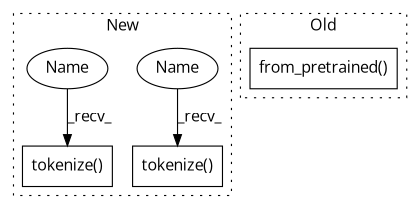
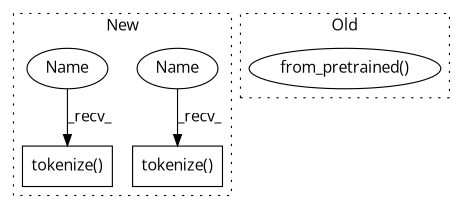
(324, 69) -> (345, 69)
